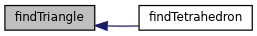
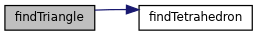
(123, 26) -> (111, 10)
